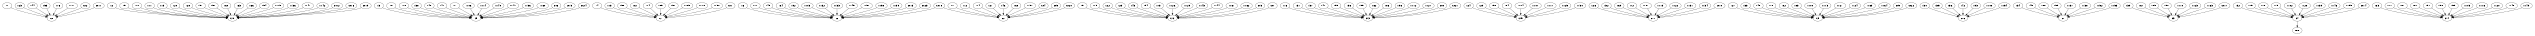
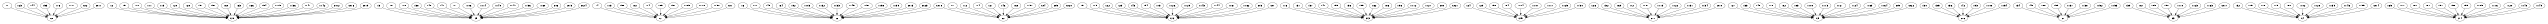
(2297, 23) -> (2295, 11)
